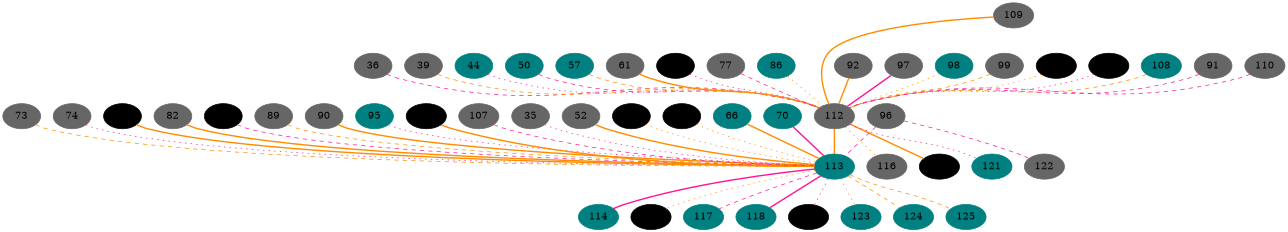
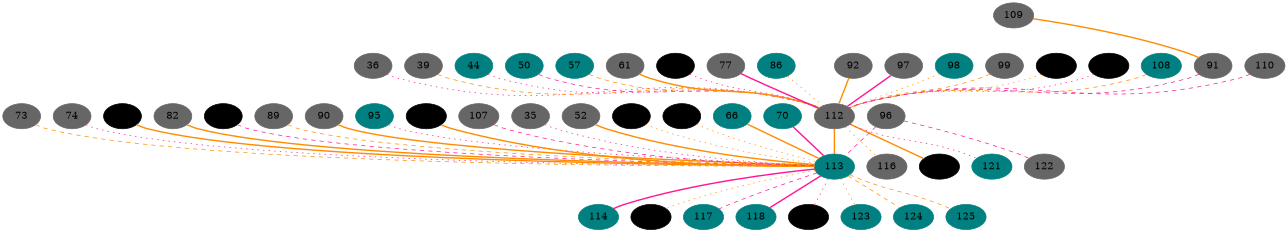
(882, 31) -> (1117, 34)
(780, 91) -> (780, 91)
(516, 95) -> (516, 95)
